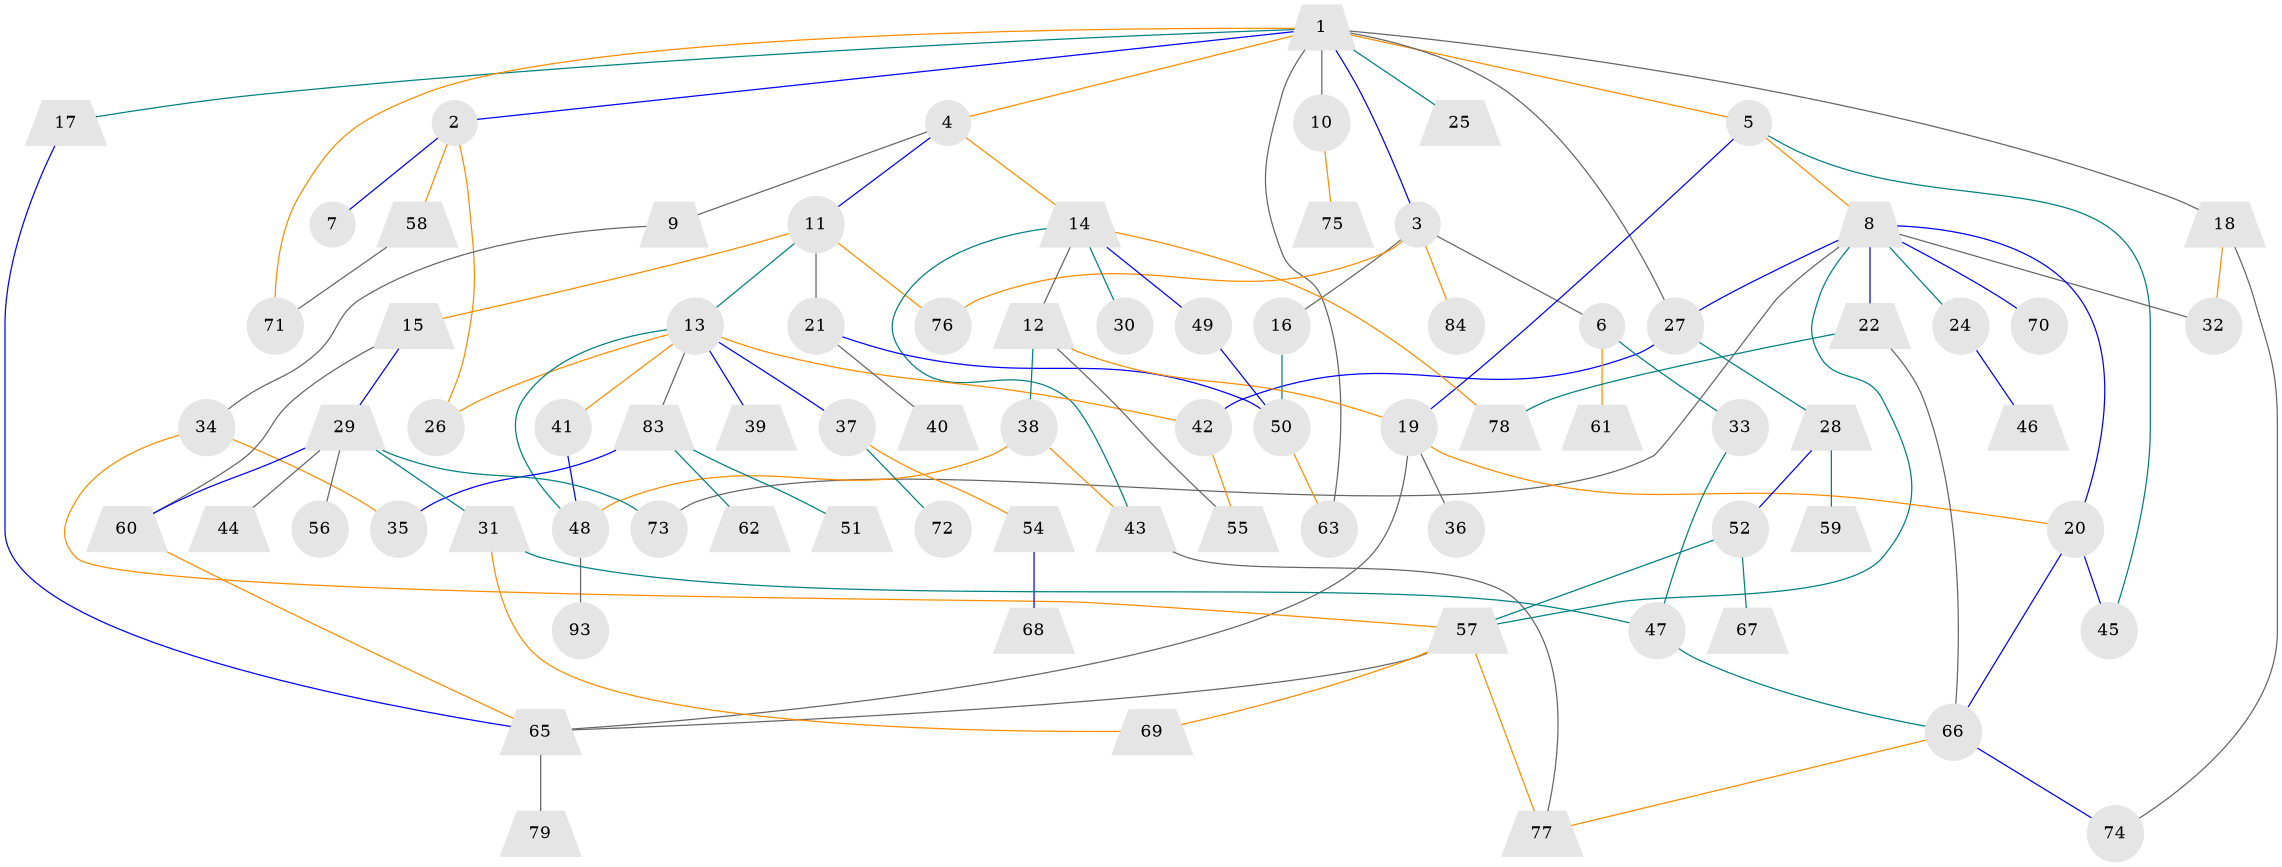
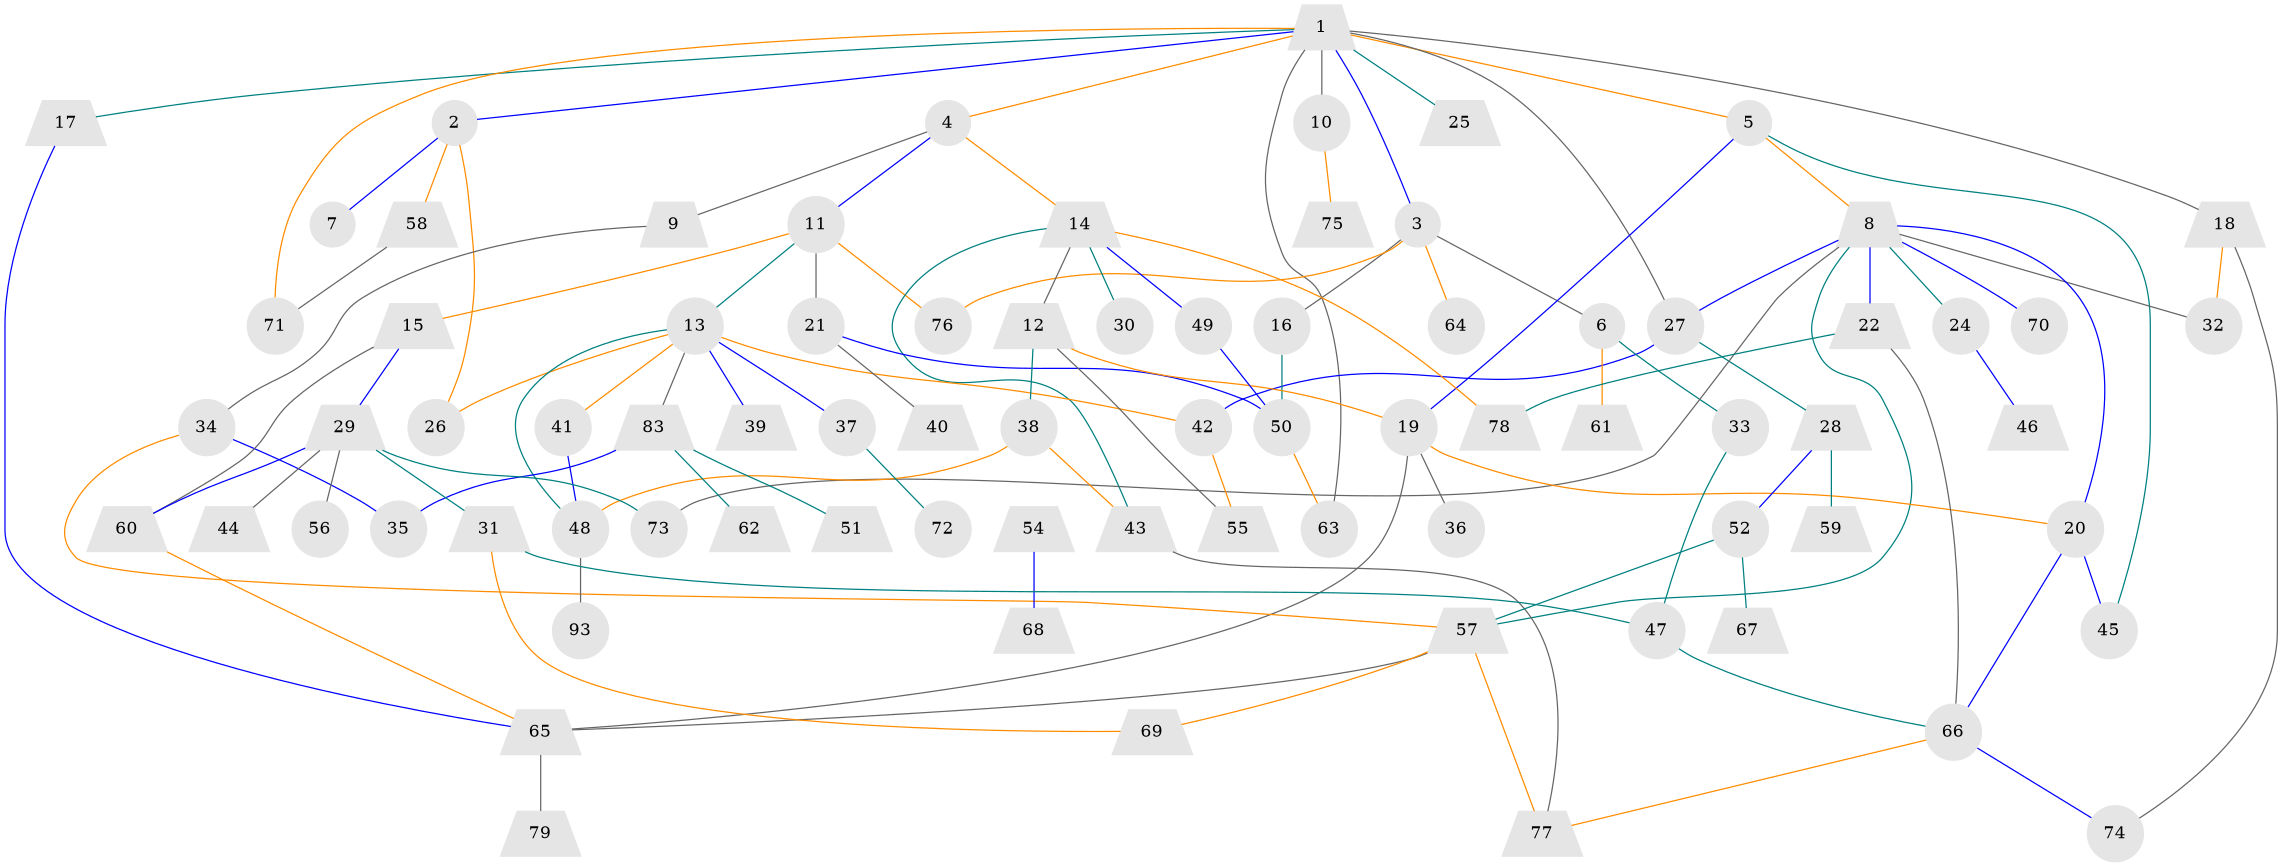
(1456, 326) -> (1456, 326)
(306, 472) -> (306, 472)
(956, 488) -> none
